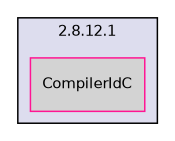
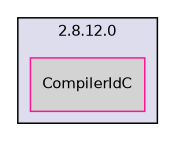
(88, 32) -> (88, 32)
